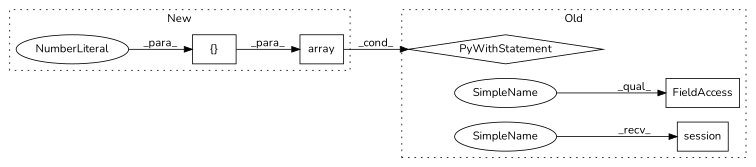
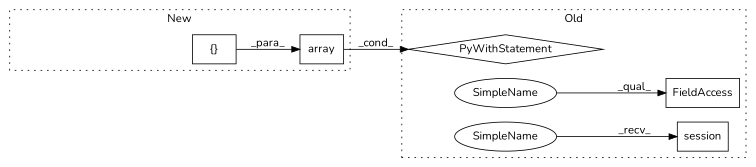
(72, 49) -> none
